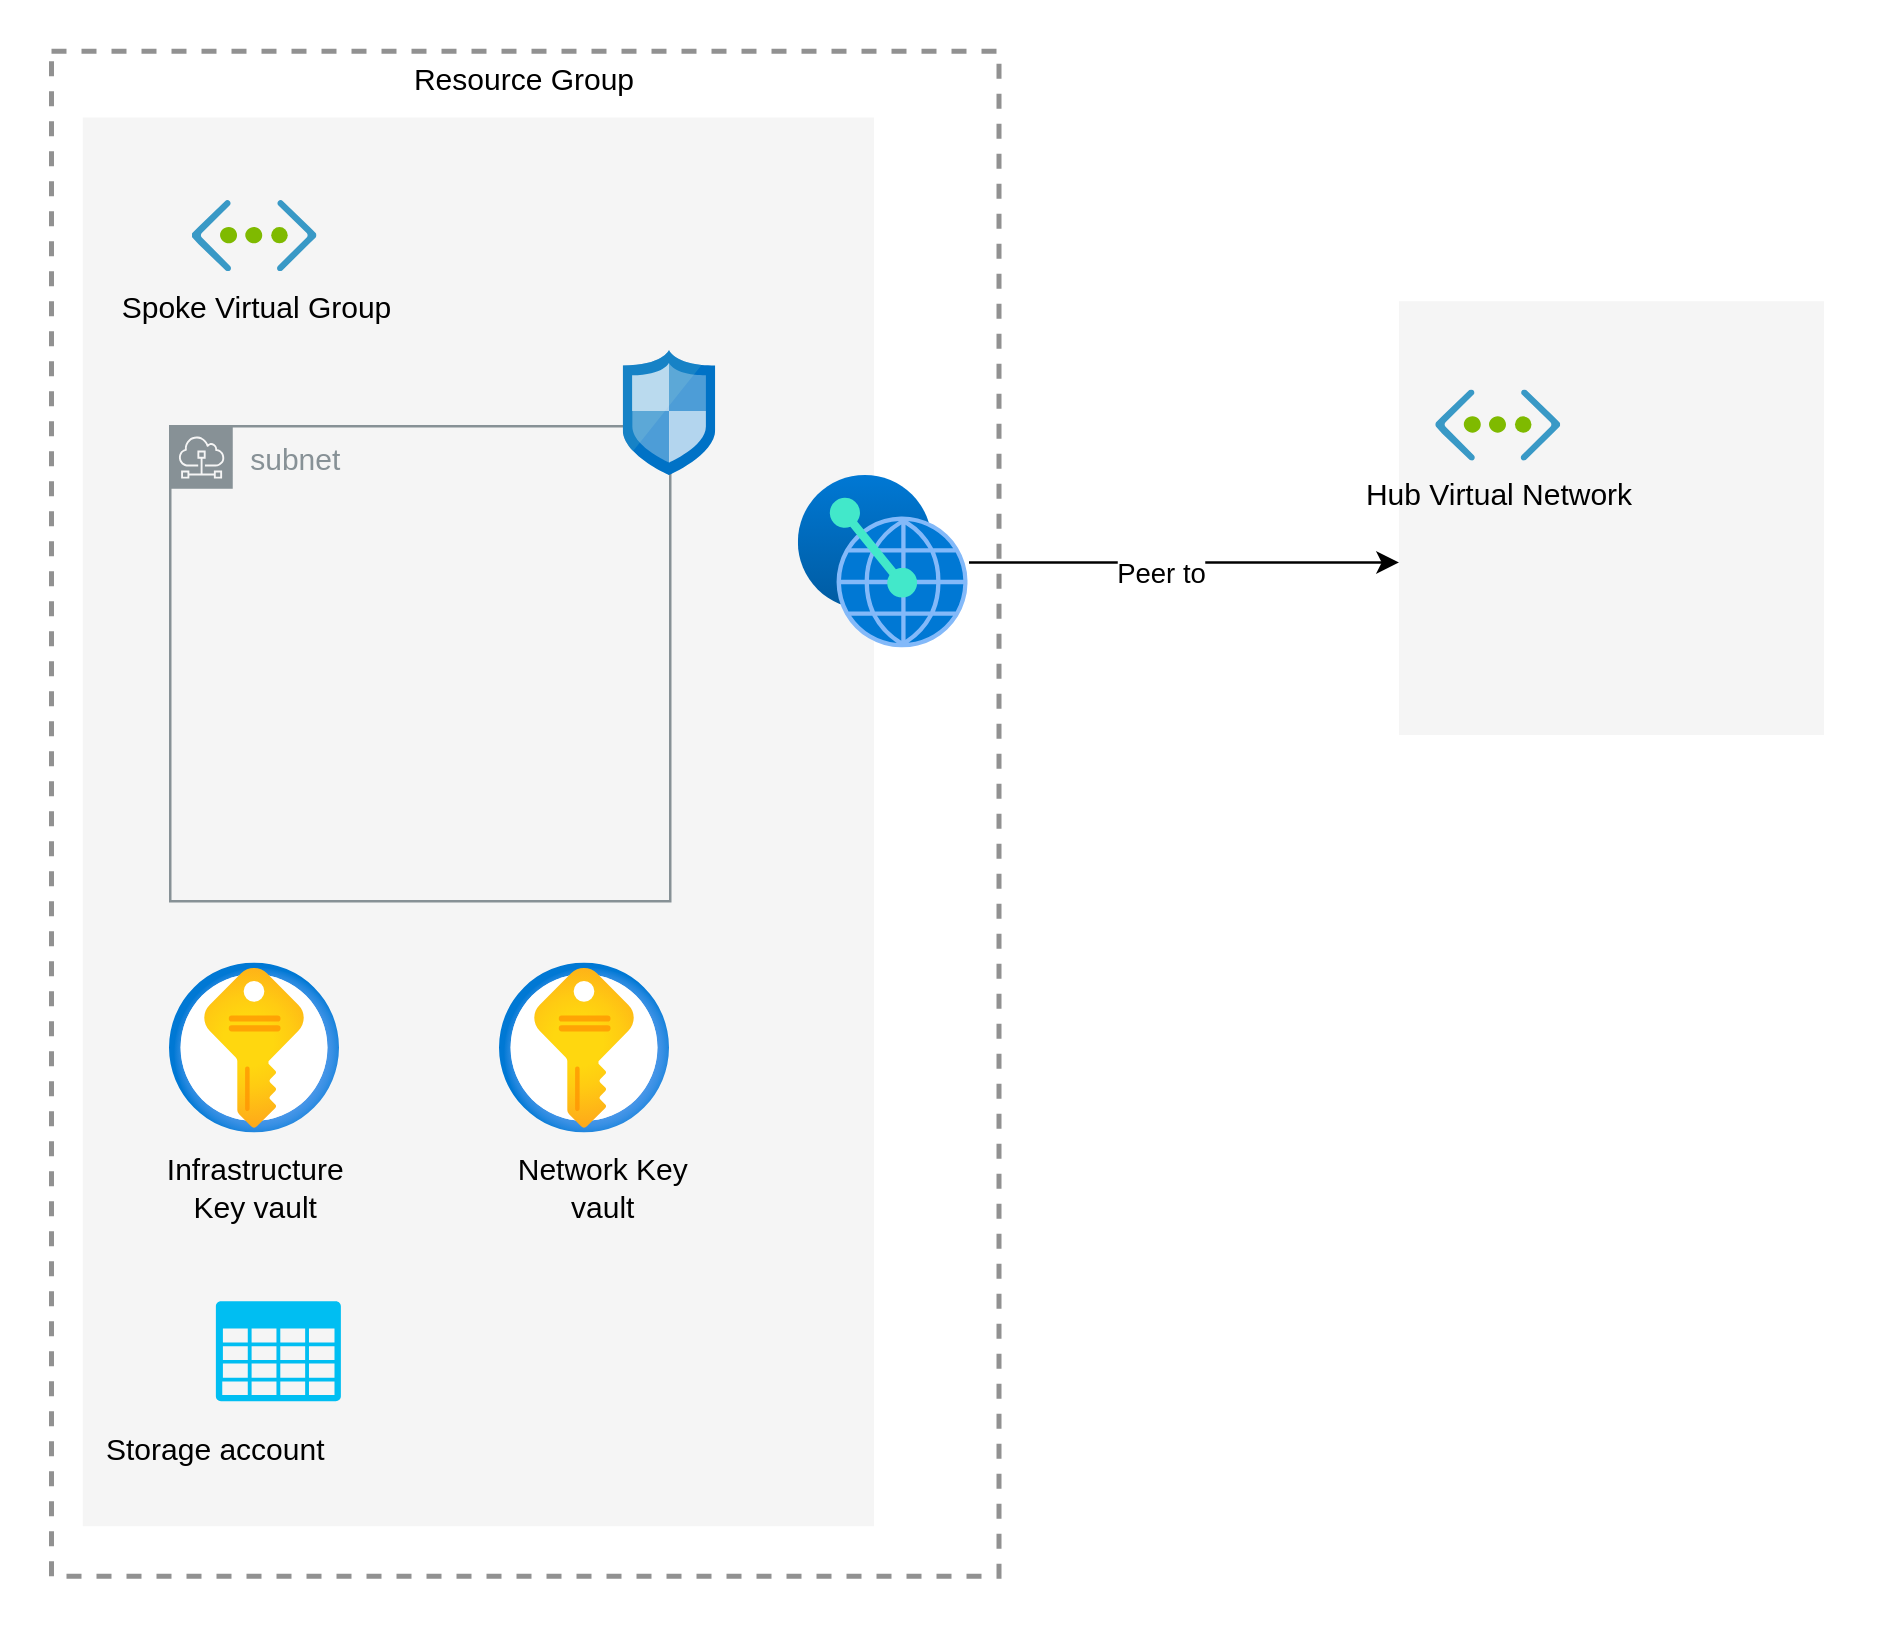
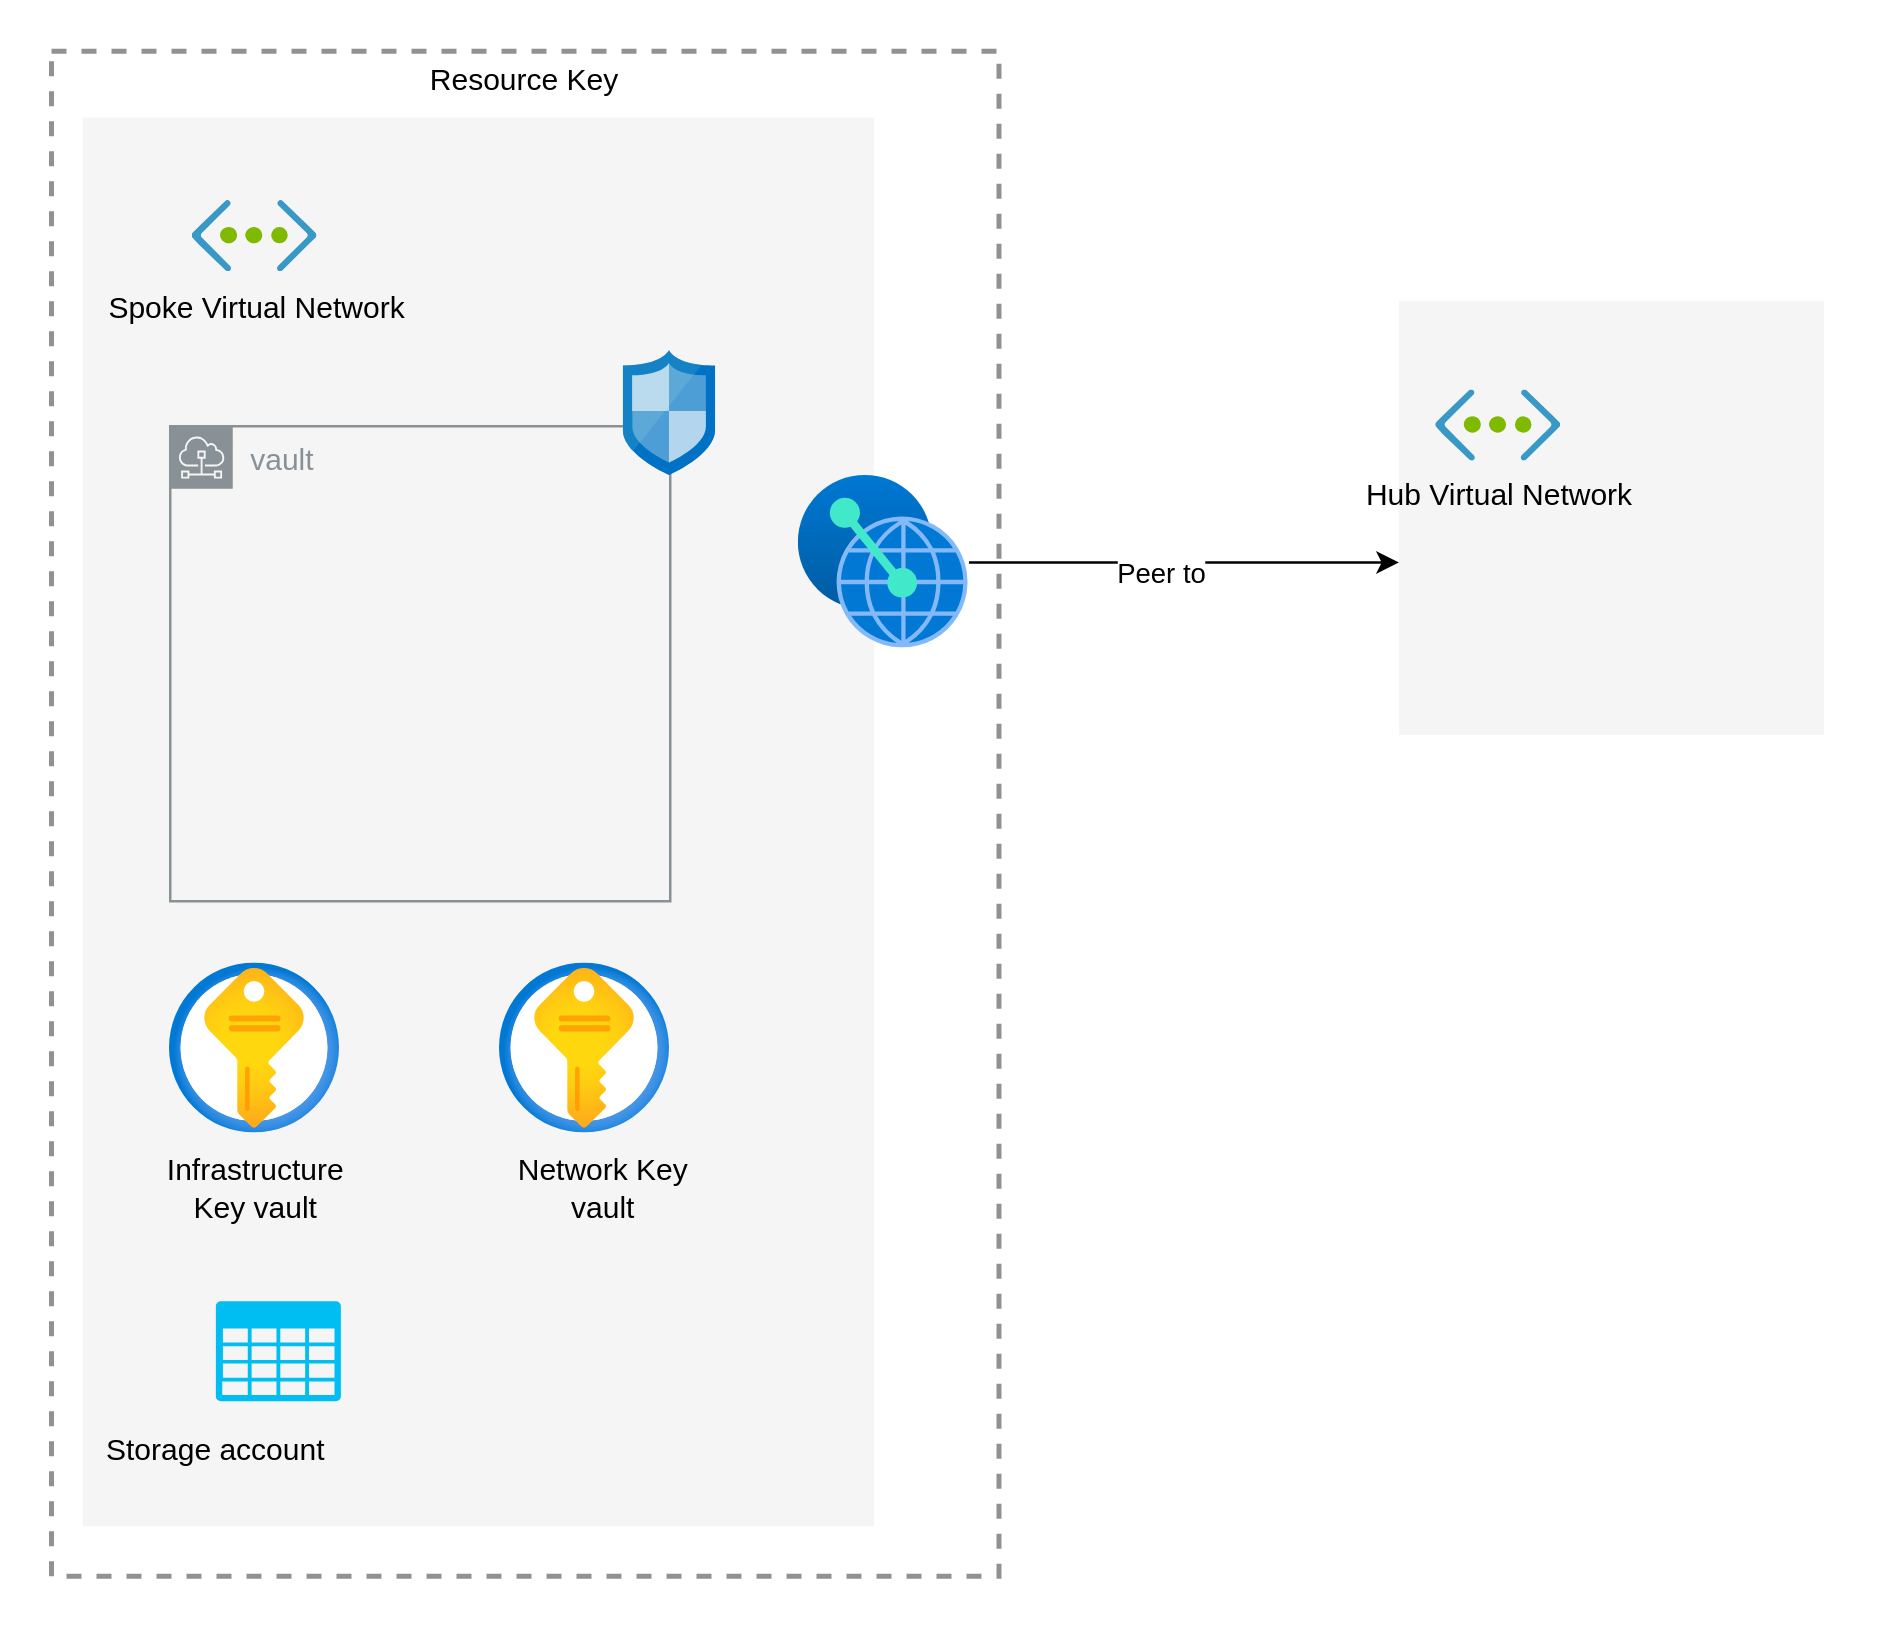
(525, 82) -> (525, 82)
(258, 309) -> (258, 309)
(302, 462) -> (289, 462)
